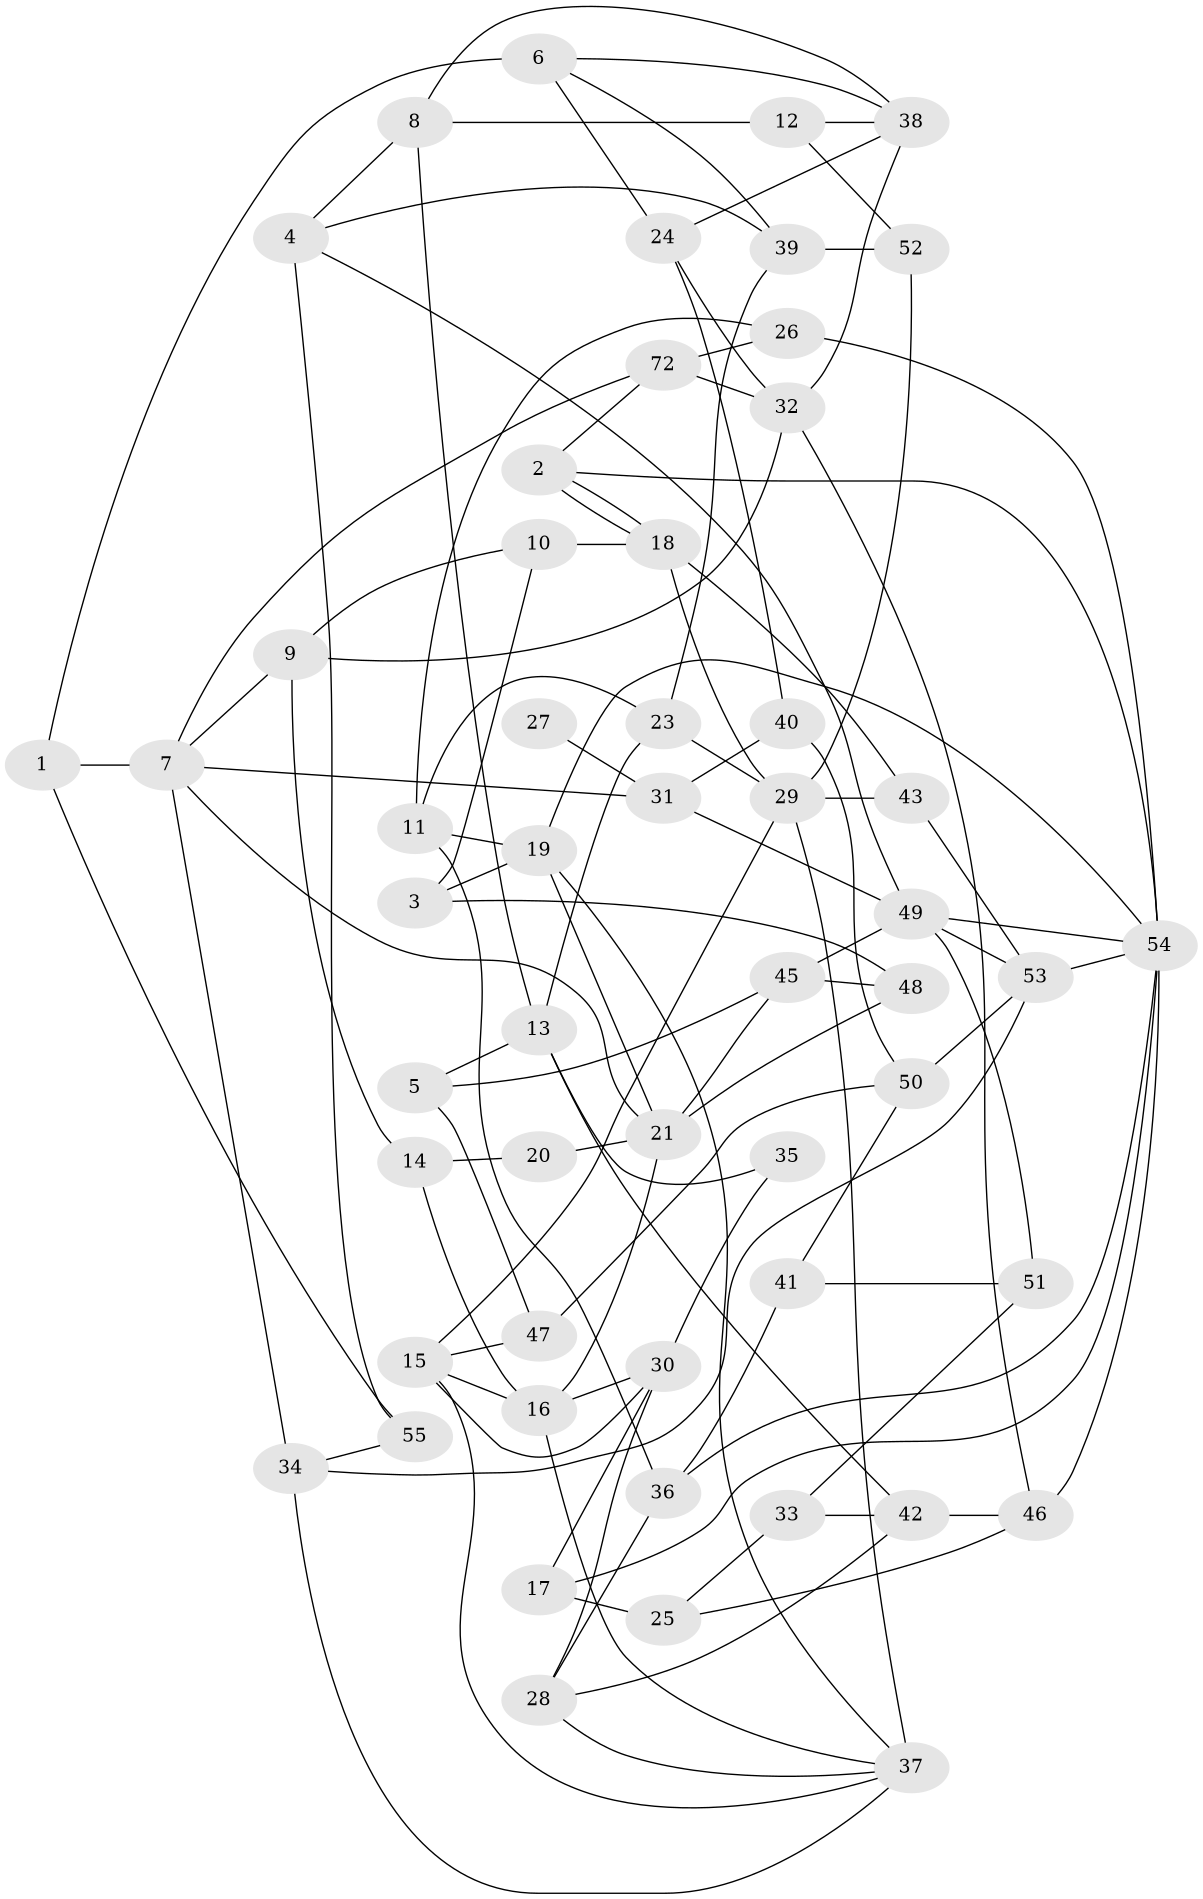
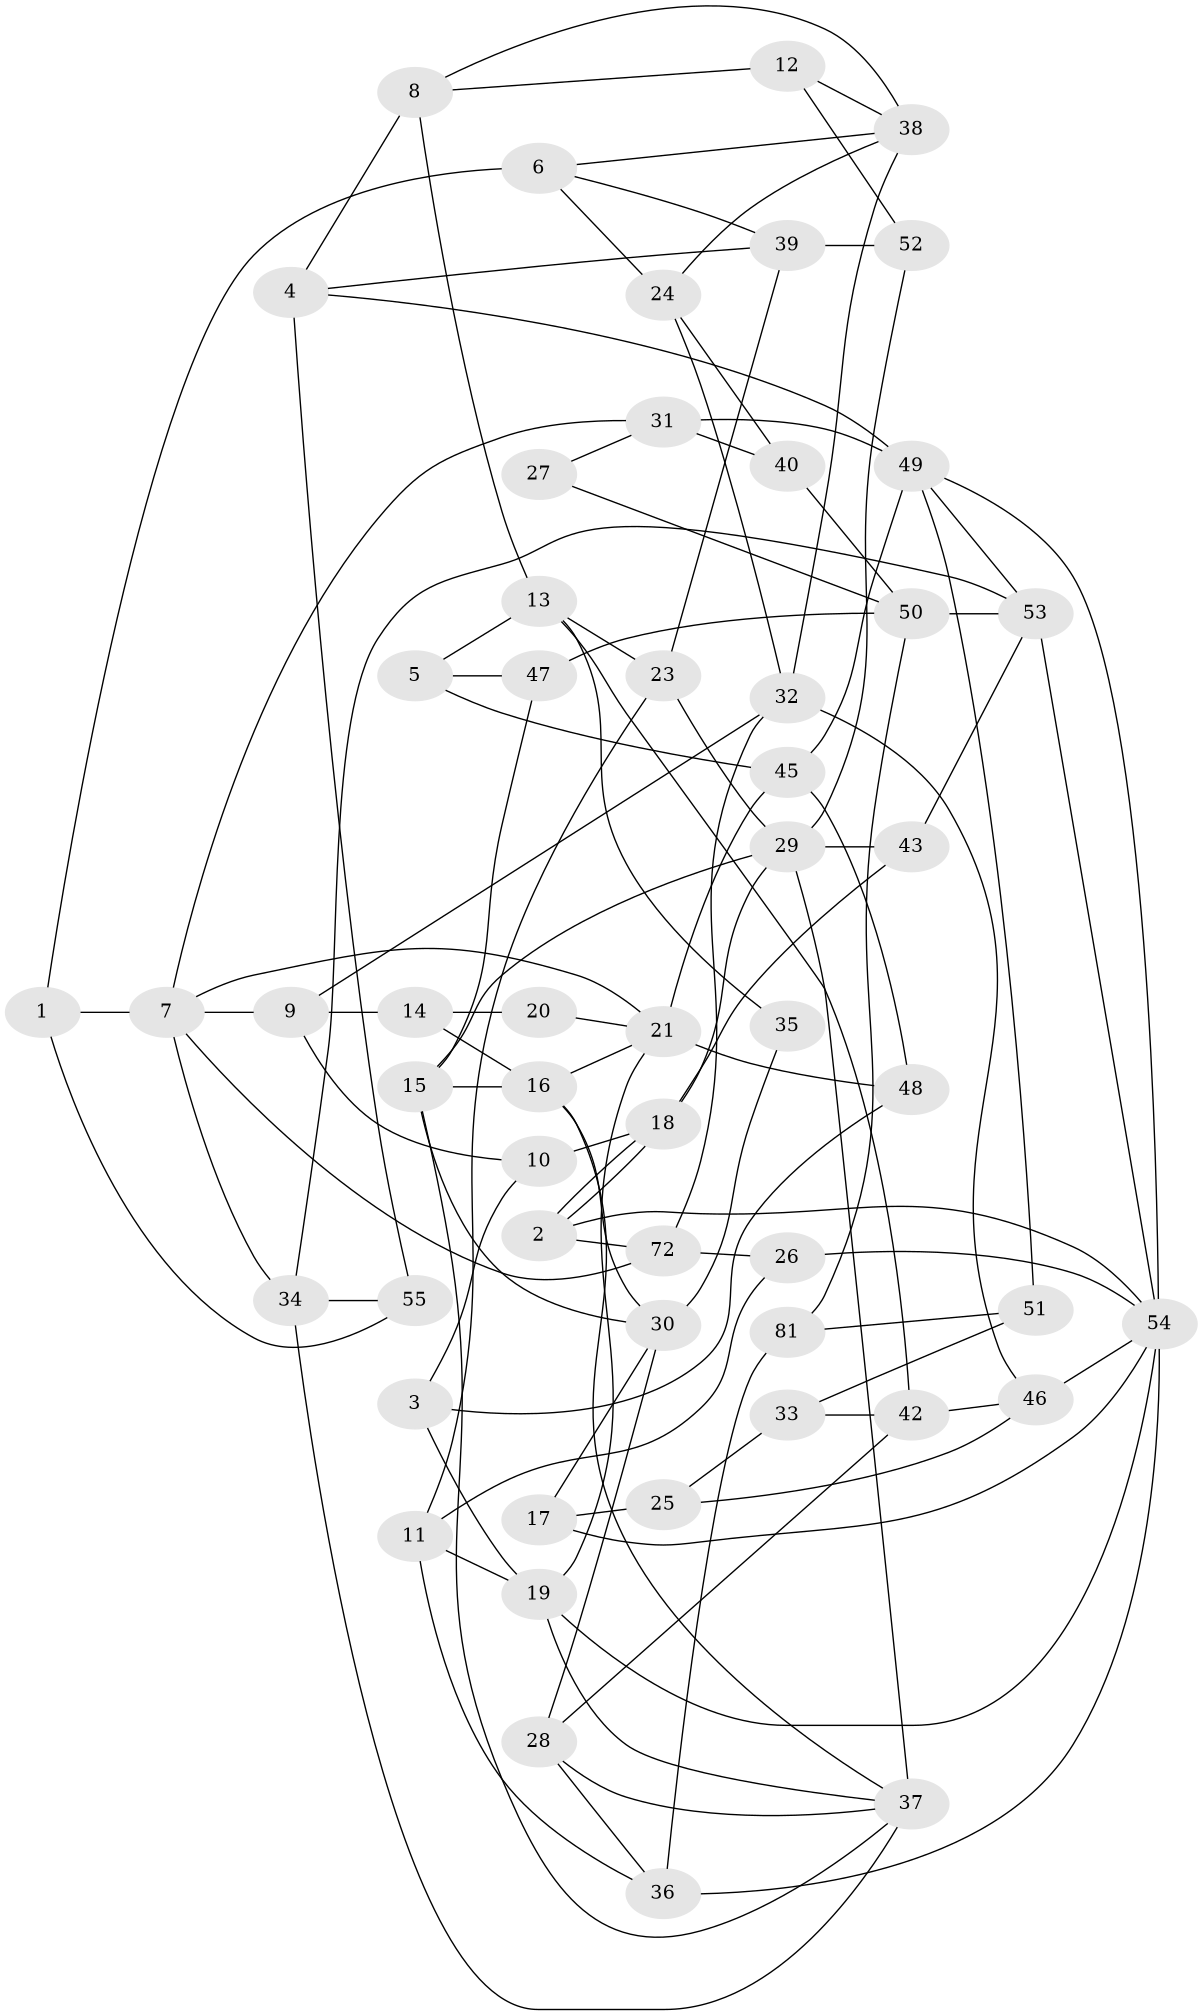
none -> (725, 544)
(788, 1284) -> (788, 1332)
